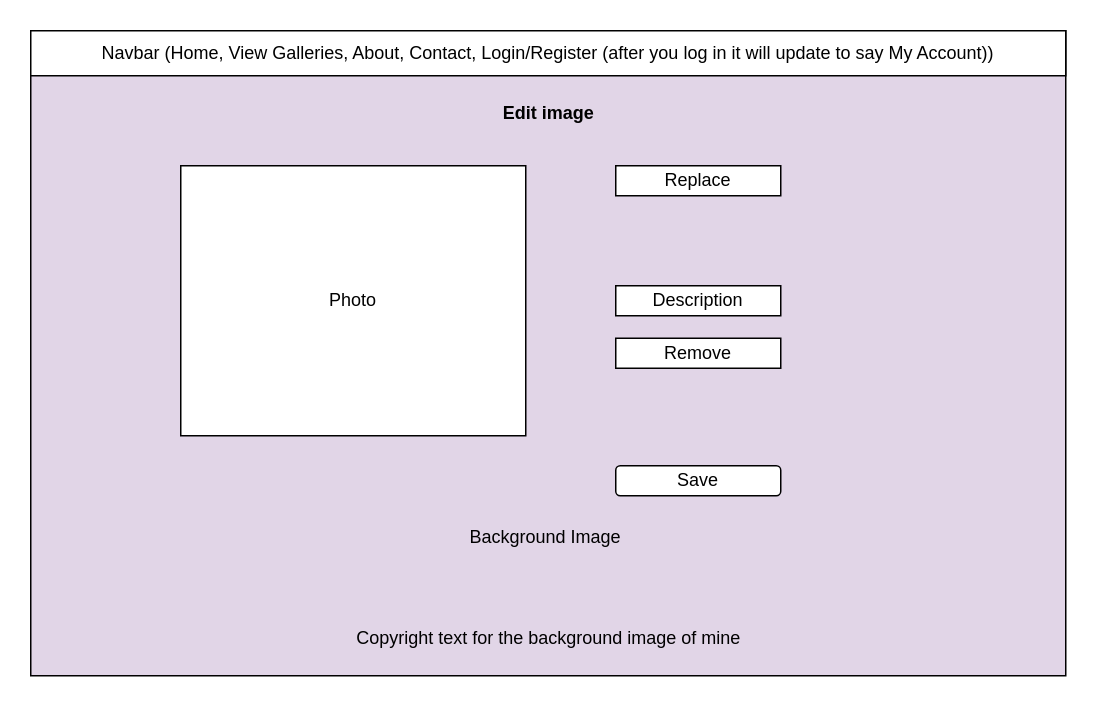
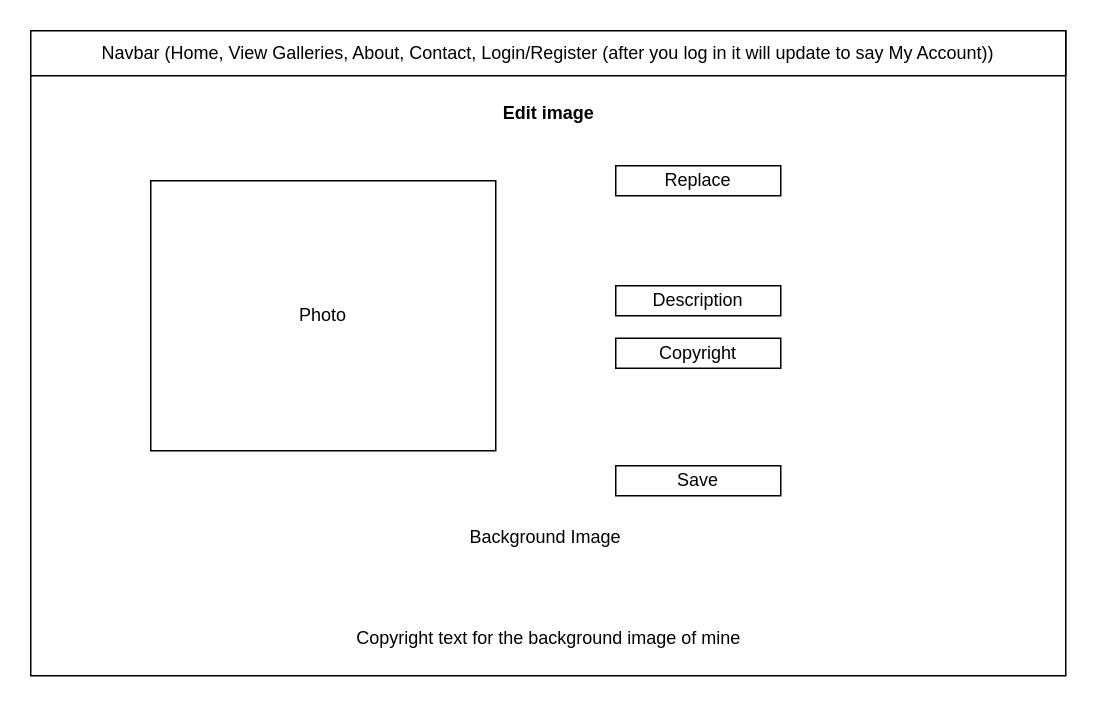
(353, 301) -> (323, 316)
(548, 353) -> (548, 353)
(698, 353) -> (698, 353)
(698, 481) -> (698, 481)
